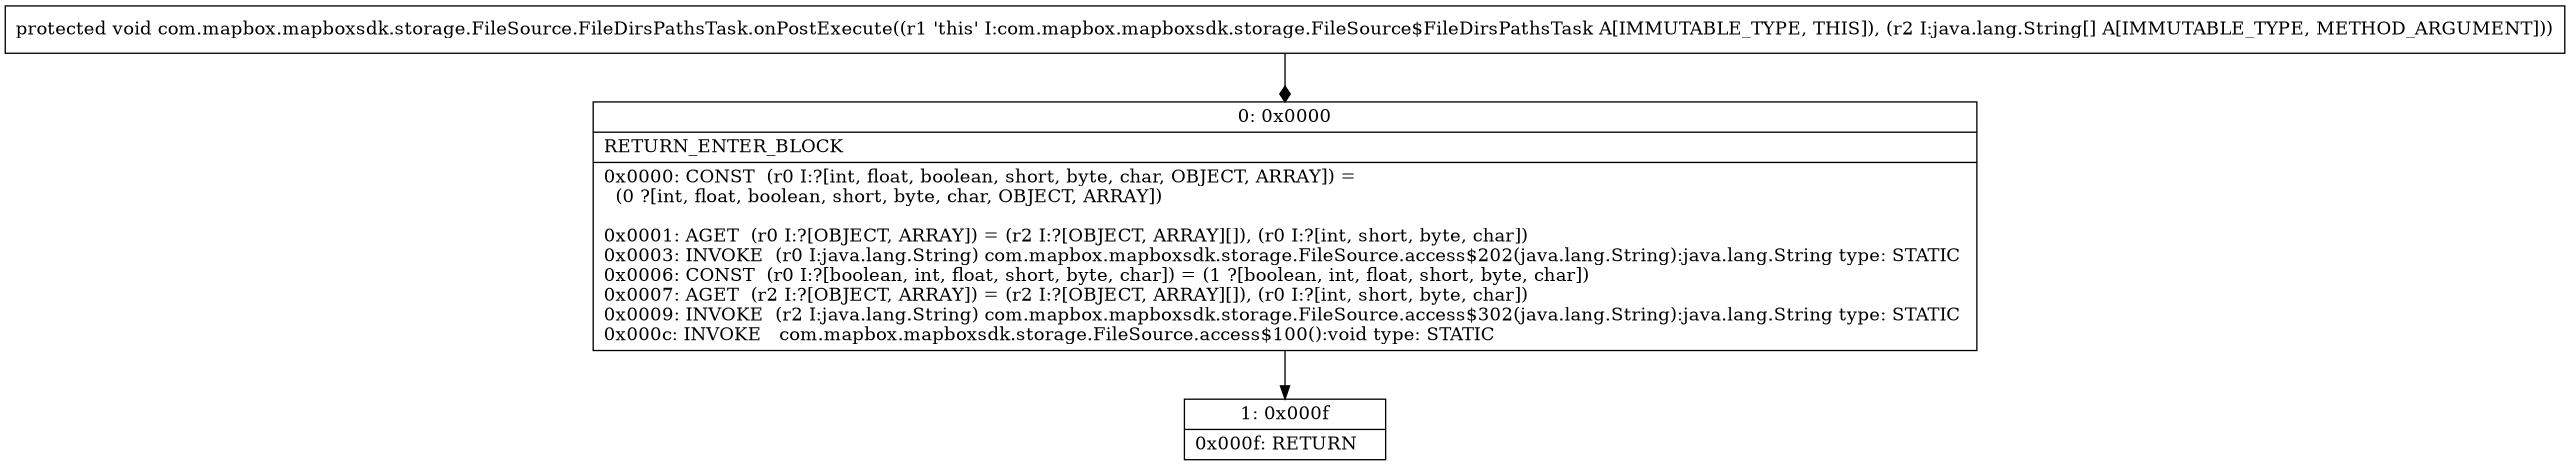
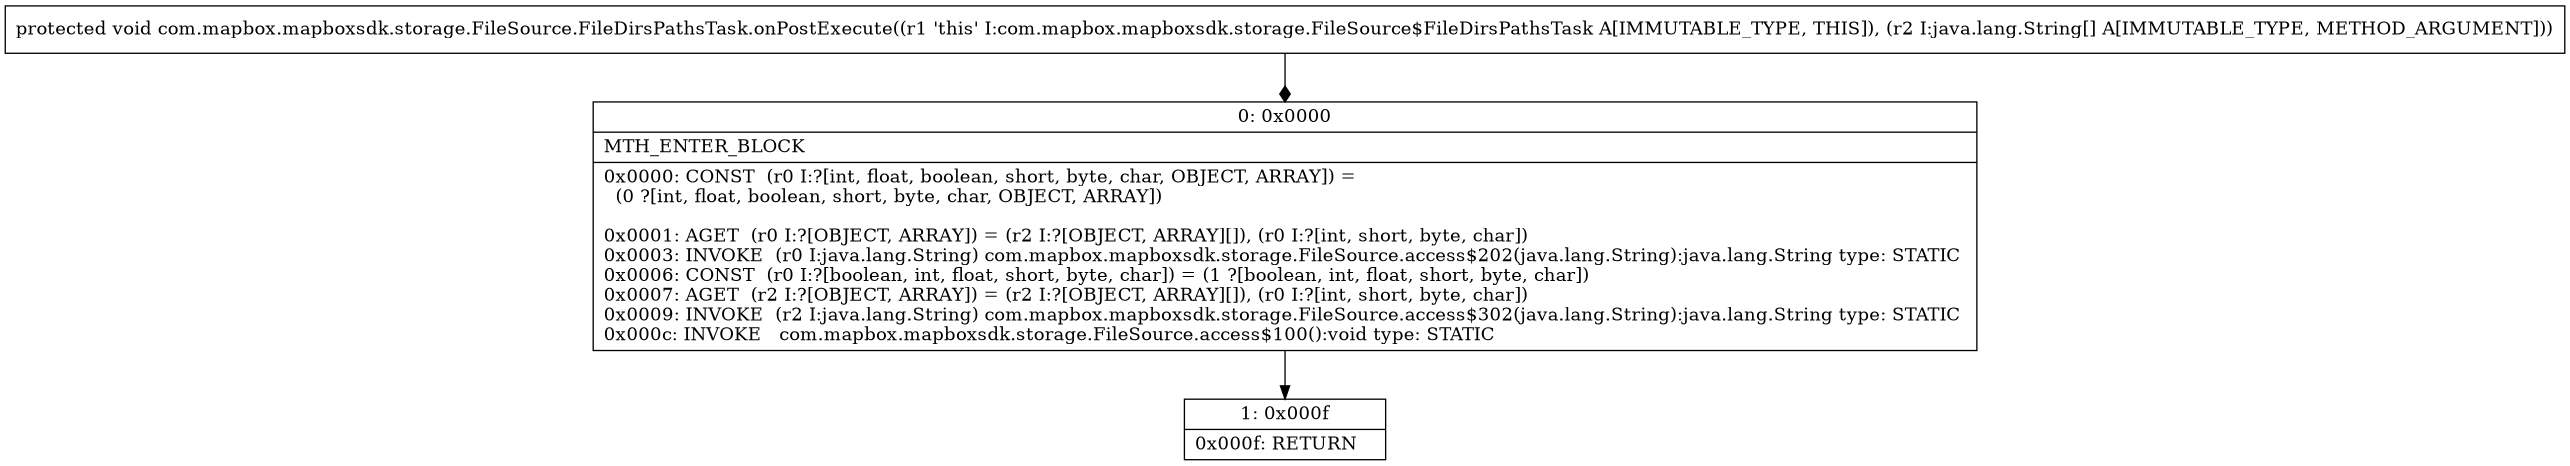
(724, 147) -> (705, 147)
